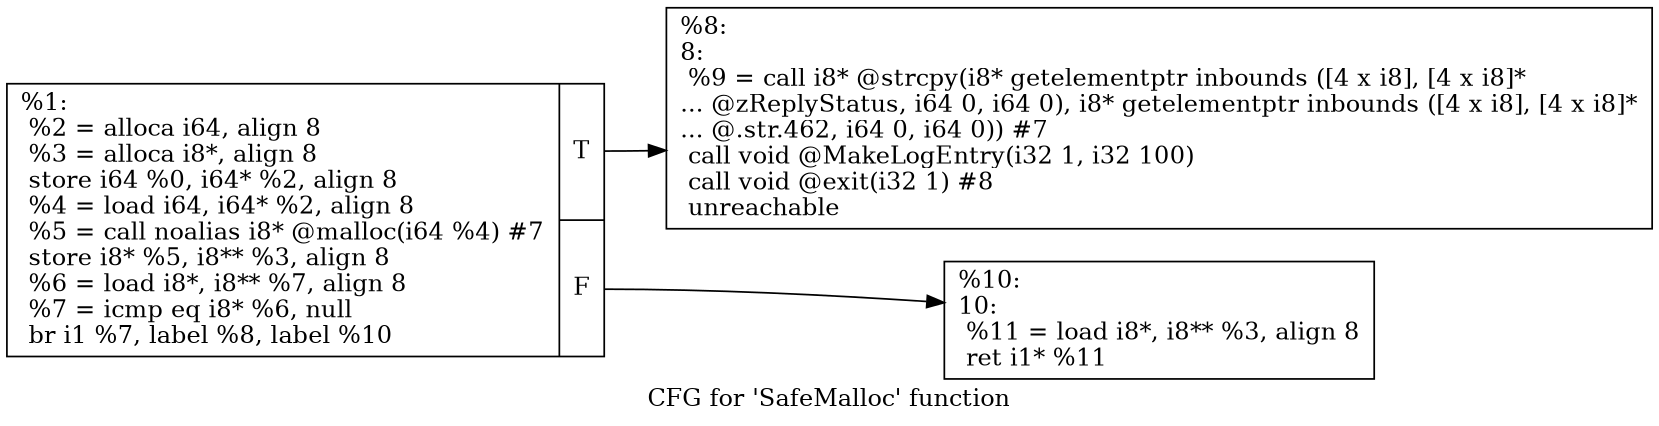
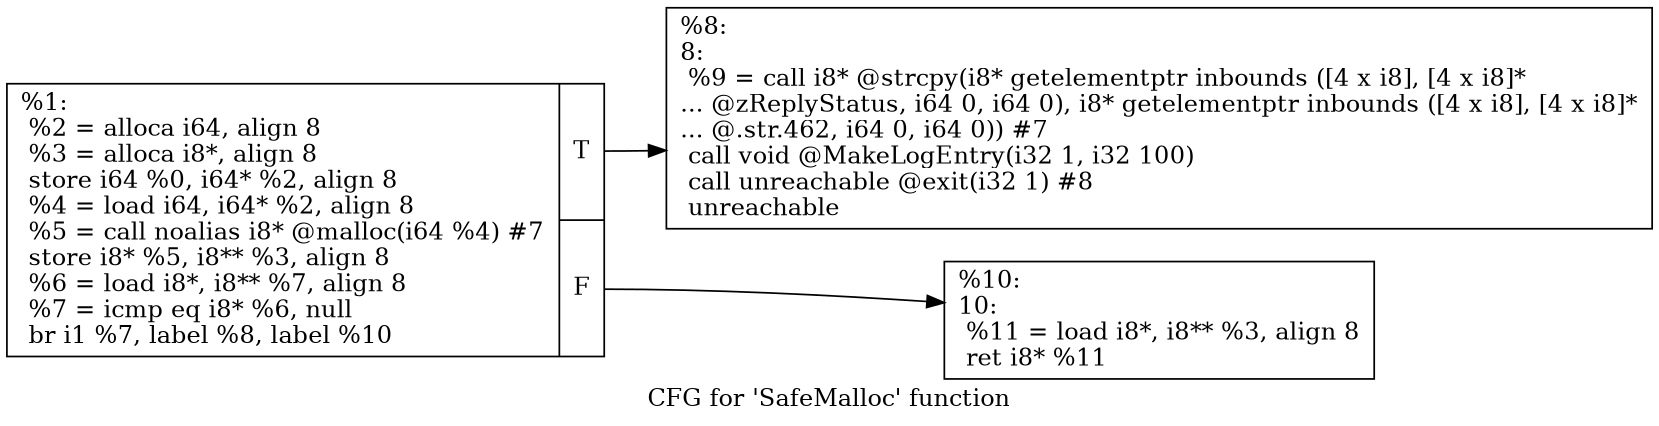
(837, 182) -> (887, 182)
(1033, 358) -> (1033, 358)
